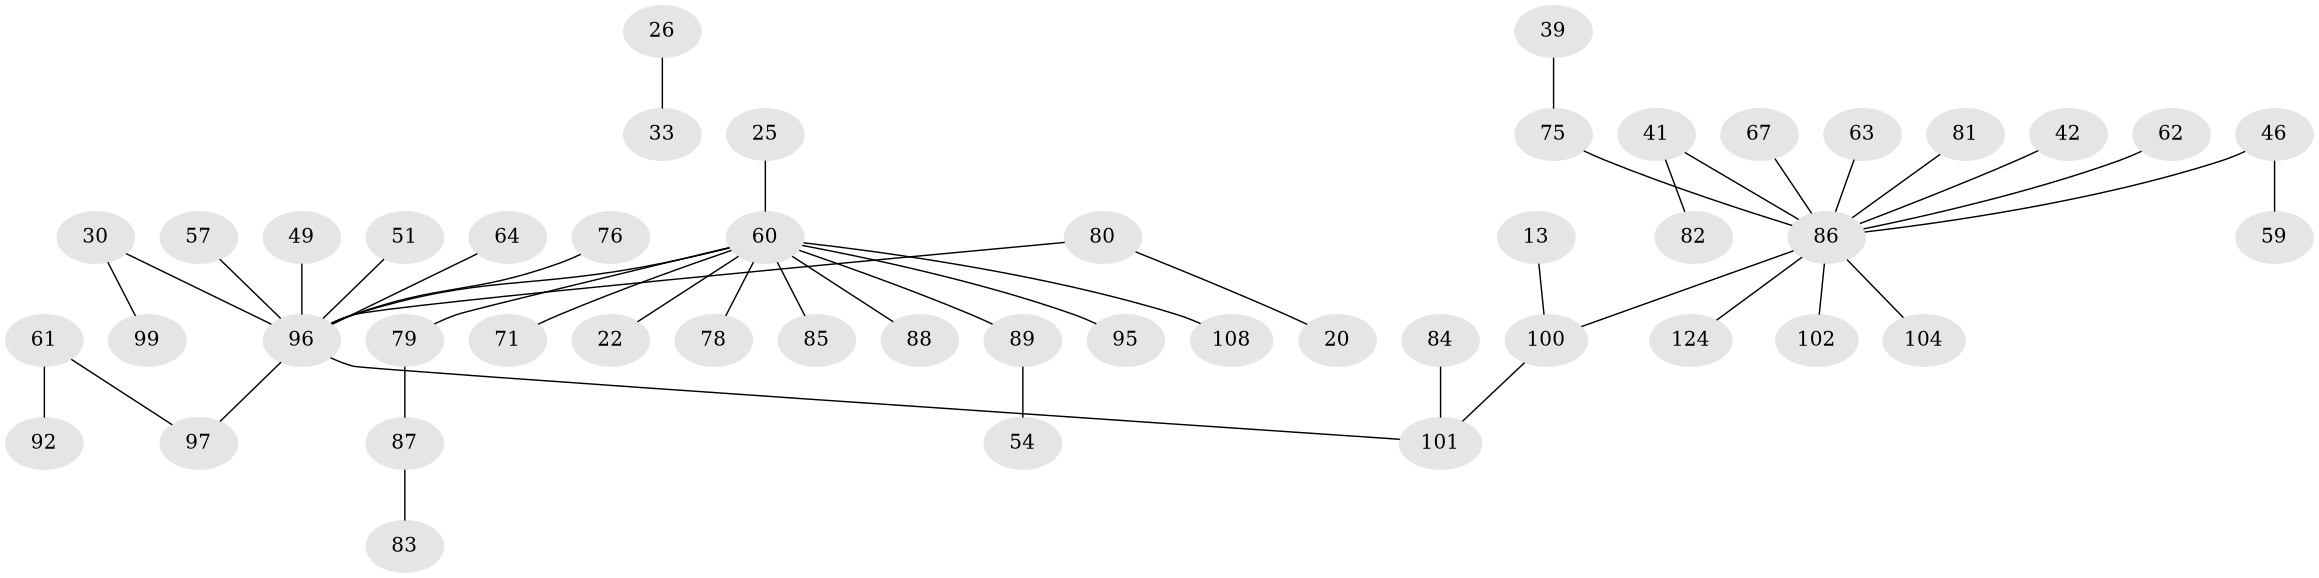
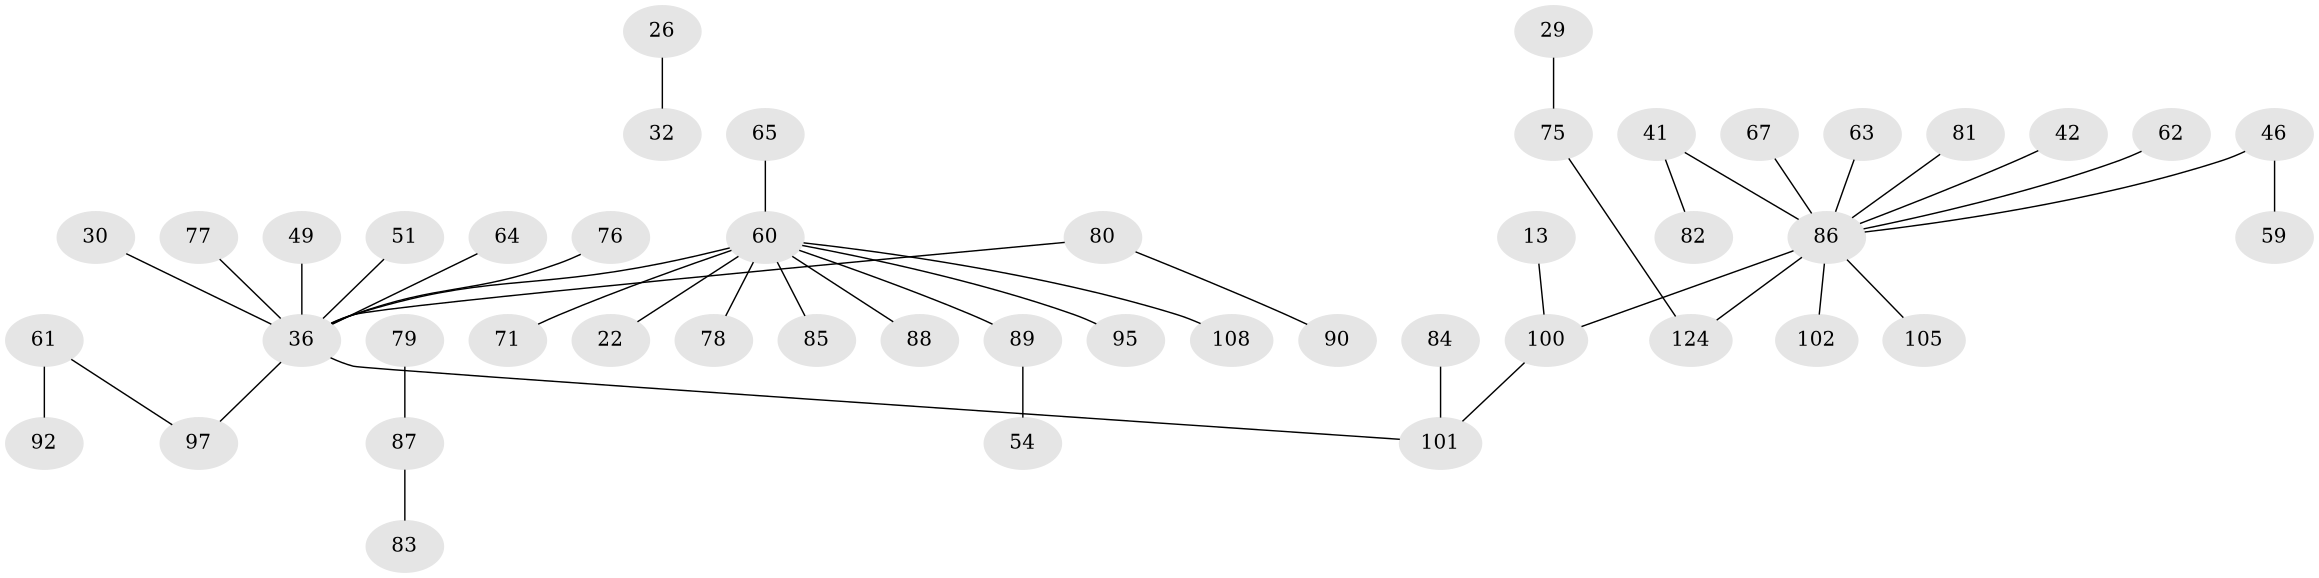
(1554, 31) -> (1554, 31)
(662, 134) -> (662, 134)
(765, 134) -> (765, 134)
(1687, 191) -> (1622, 237)
(199, 237) -> (199, 237)
(581, 283) -> none
(147, 340) -> none
(302, 340) -> (302, 340)
(1338, 340) -> (1338, 340)
(1924, 340) -> (1924, 340)
